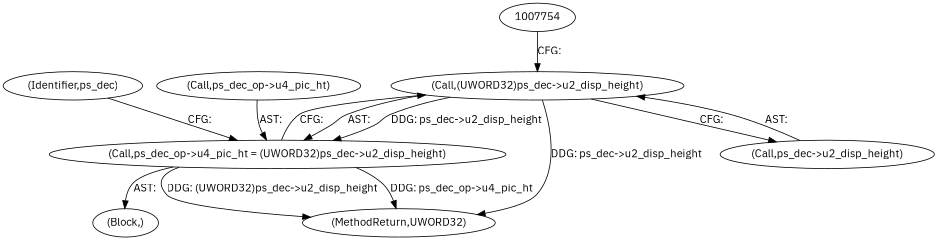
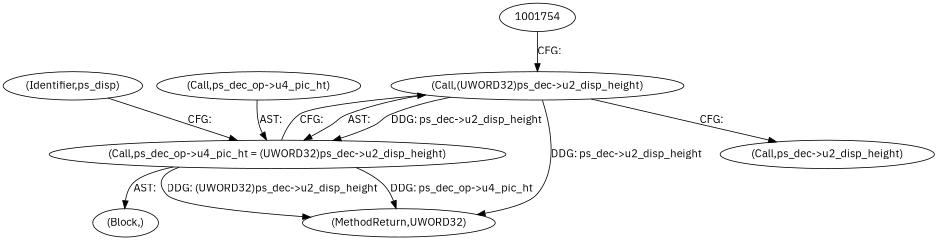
(537, 17) -> (537, 17)
(73, 86) -> (73, 86)
(724, 113) -> none
